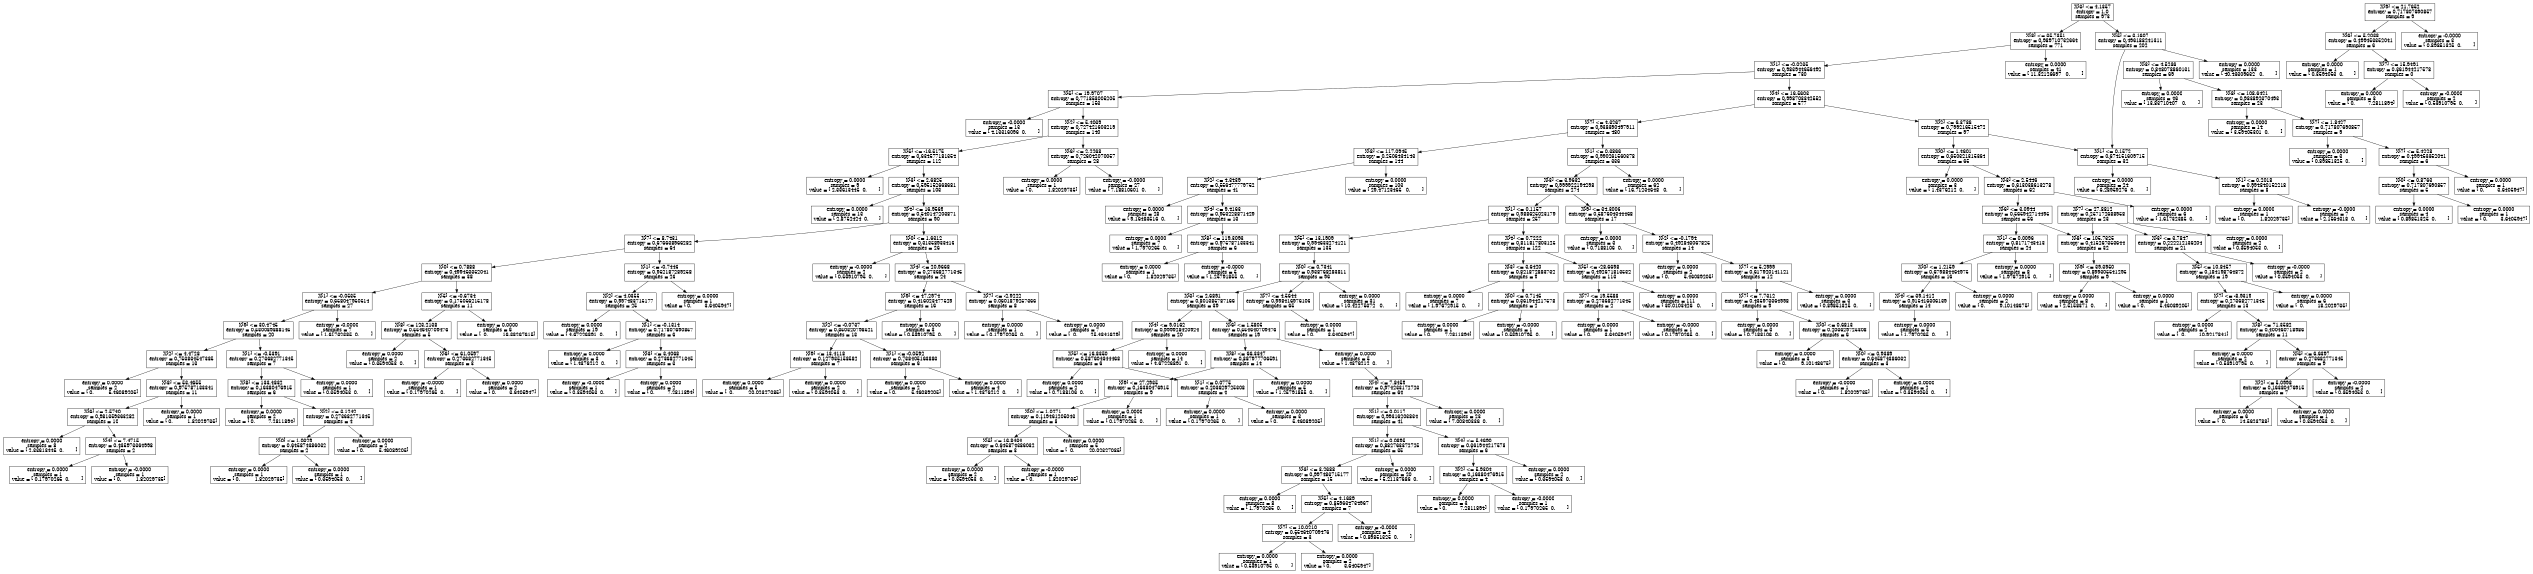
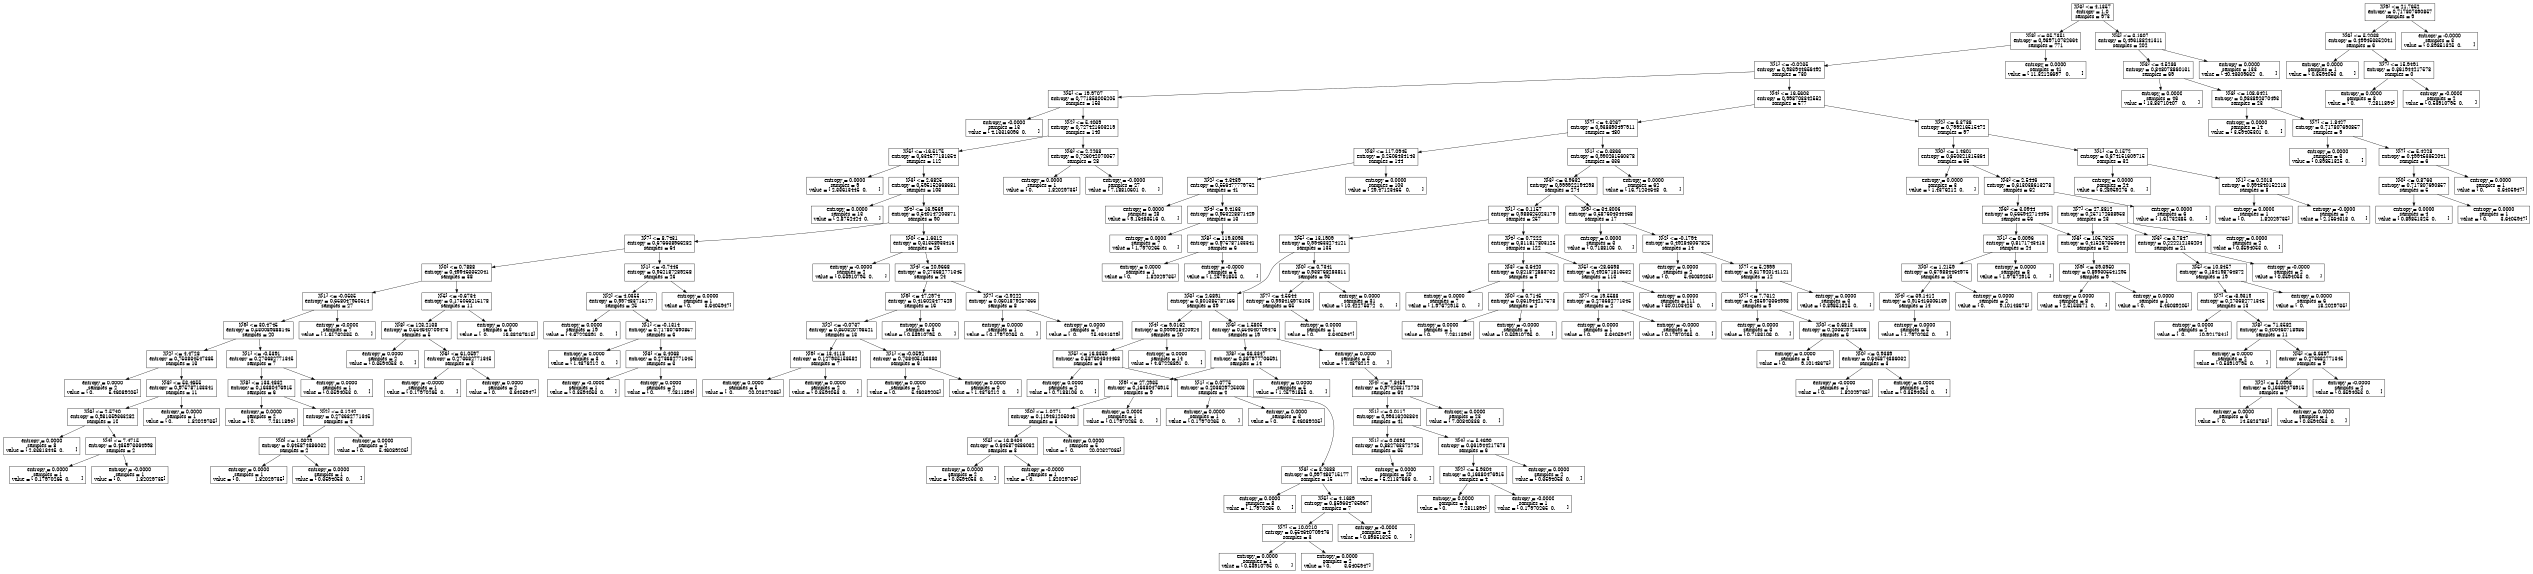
(2114, 97) -> (2143, 54)
(1260, 287) -> (1269, 274)
(985, 388) -> (985, 388)
(1354, 460) -> (1317, 403)
(1337, 504) -> (1337, 504)
